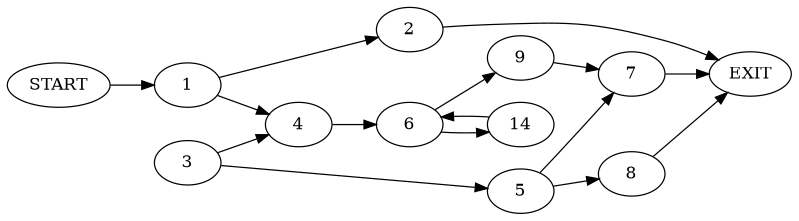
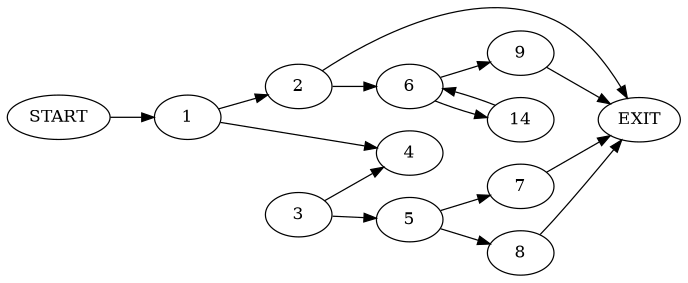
(570, 65) -> (573, 82)
(348, 125) -> (348, 86)
